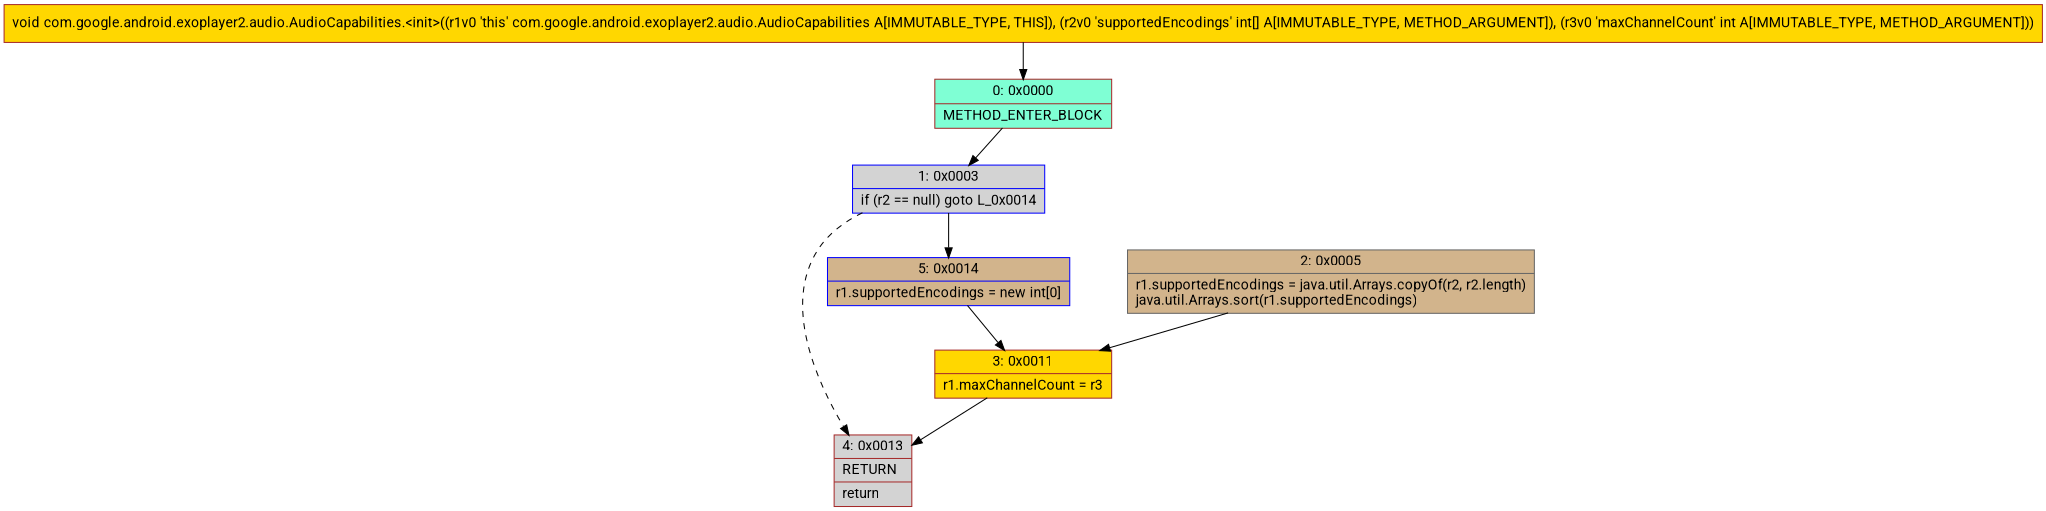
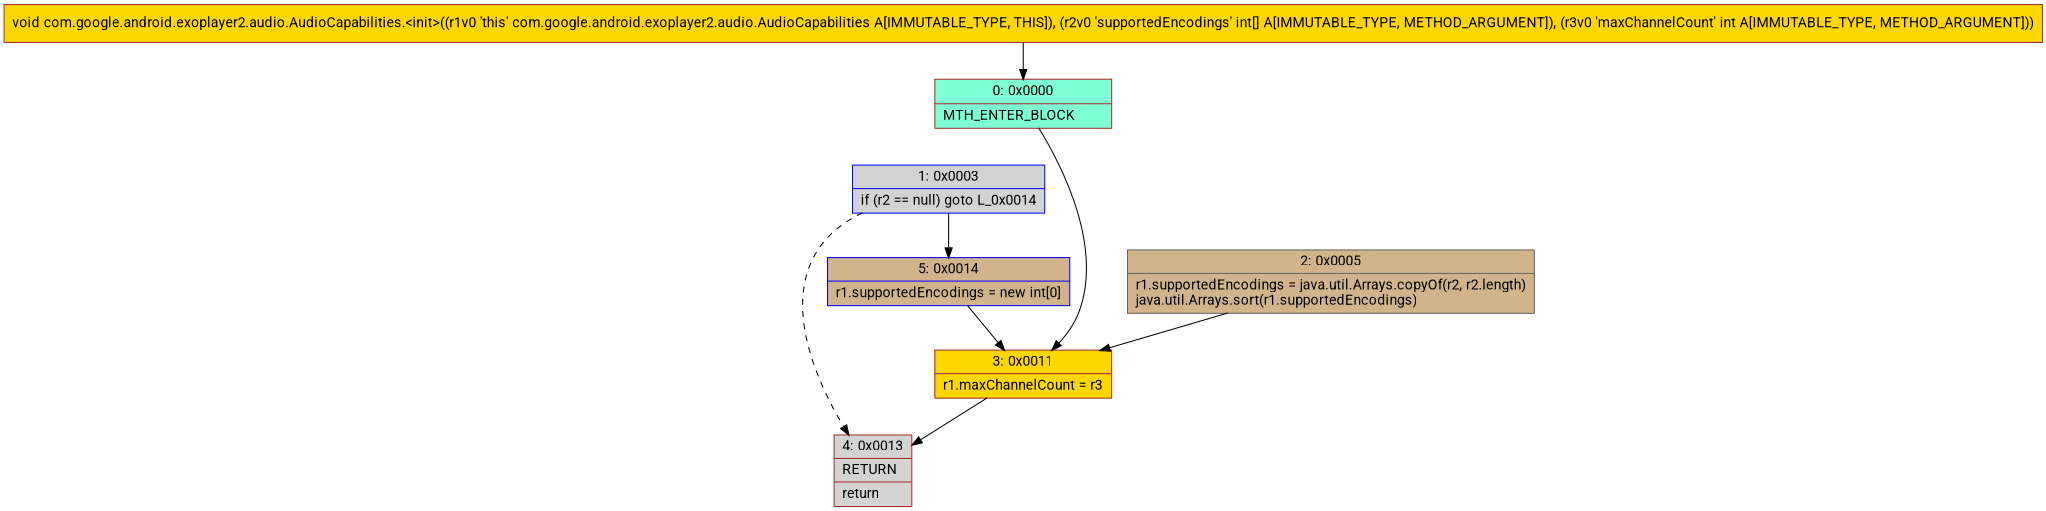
(1023, 116) -> (1009, 116)
(989, 143) -> (1083, 234)
